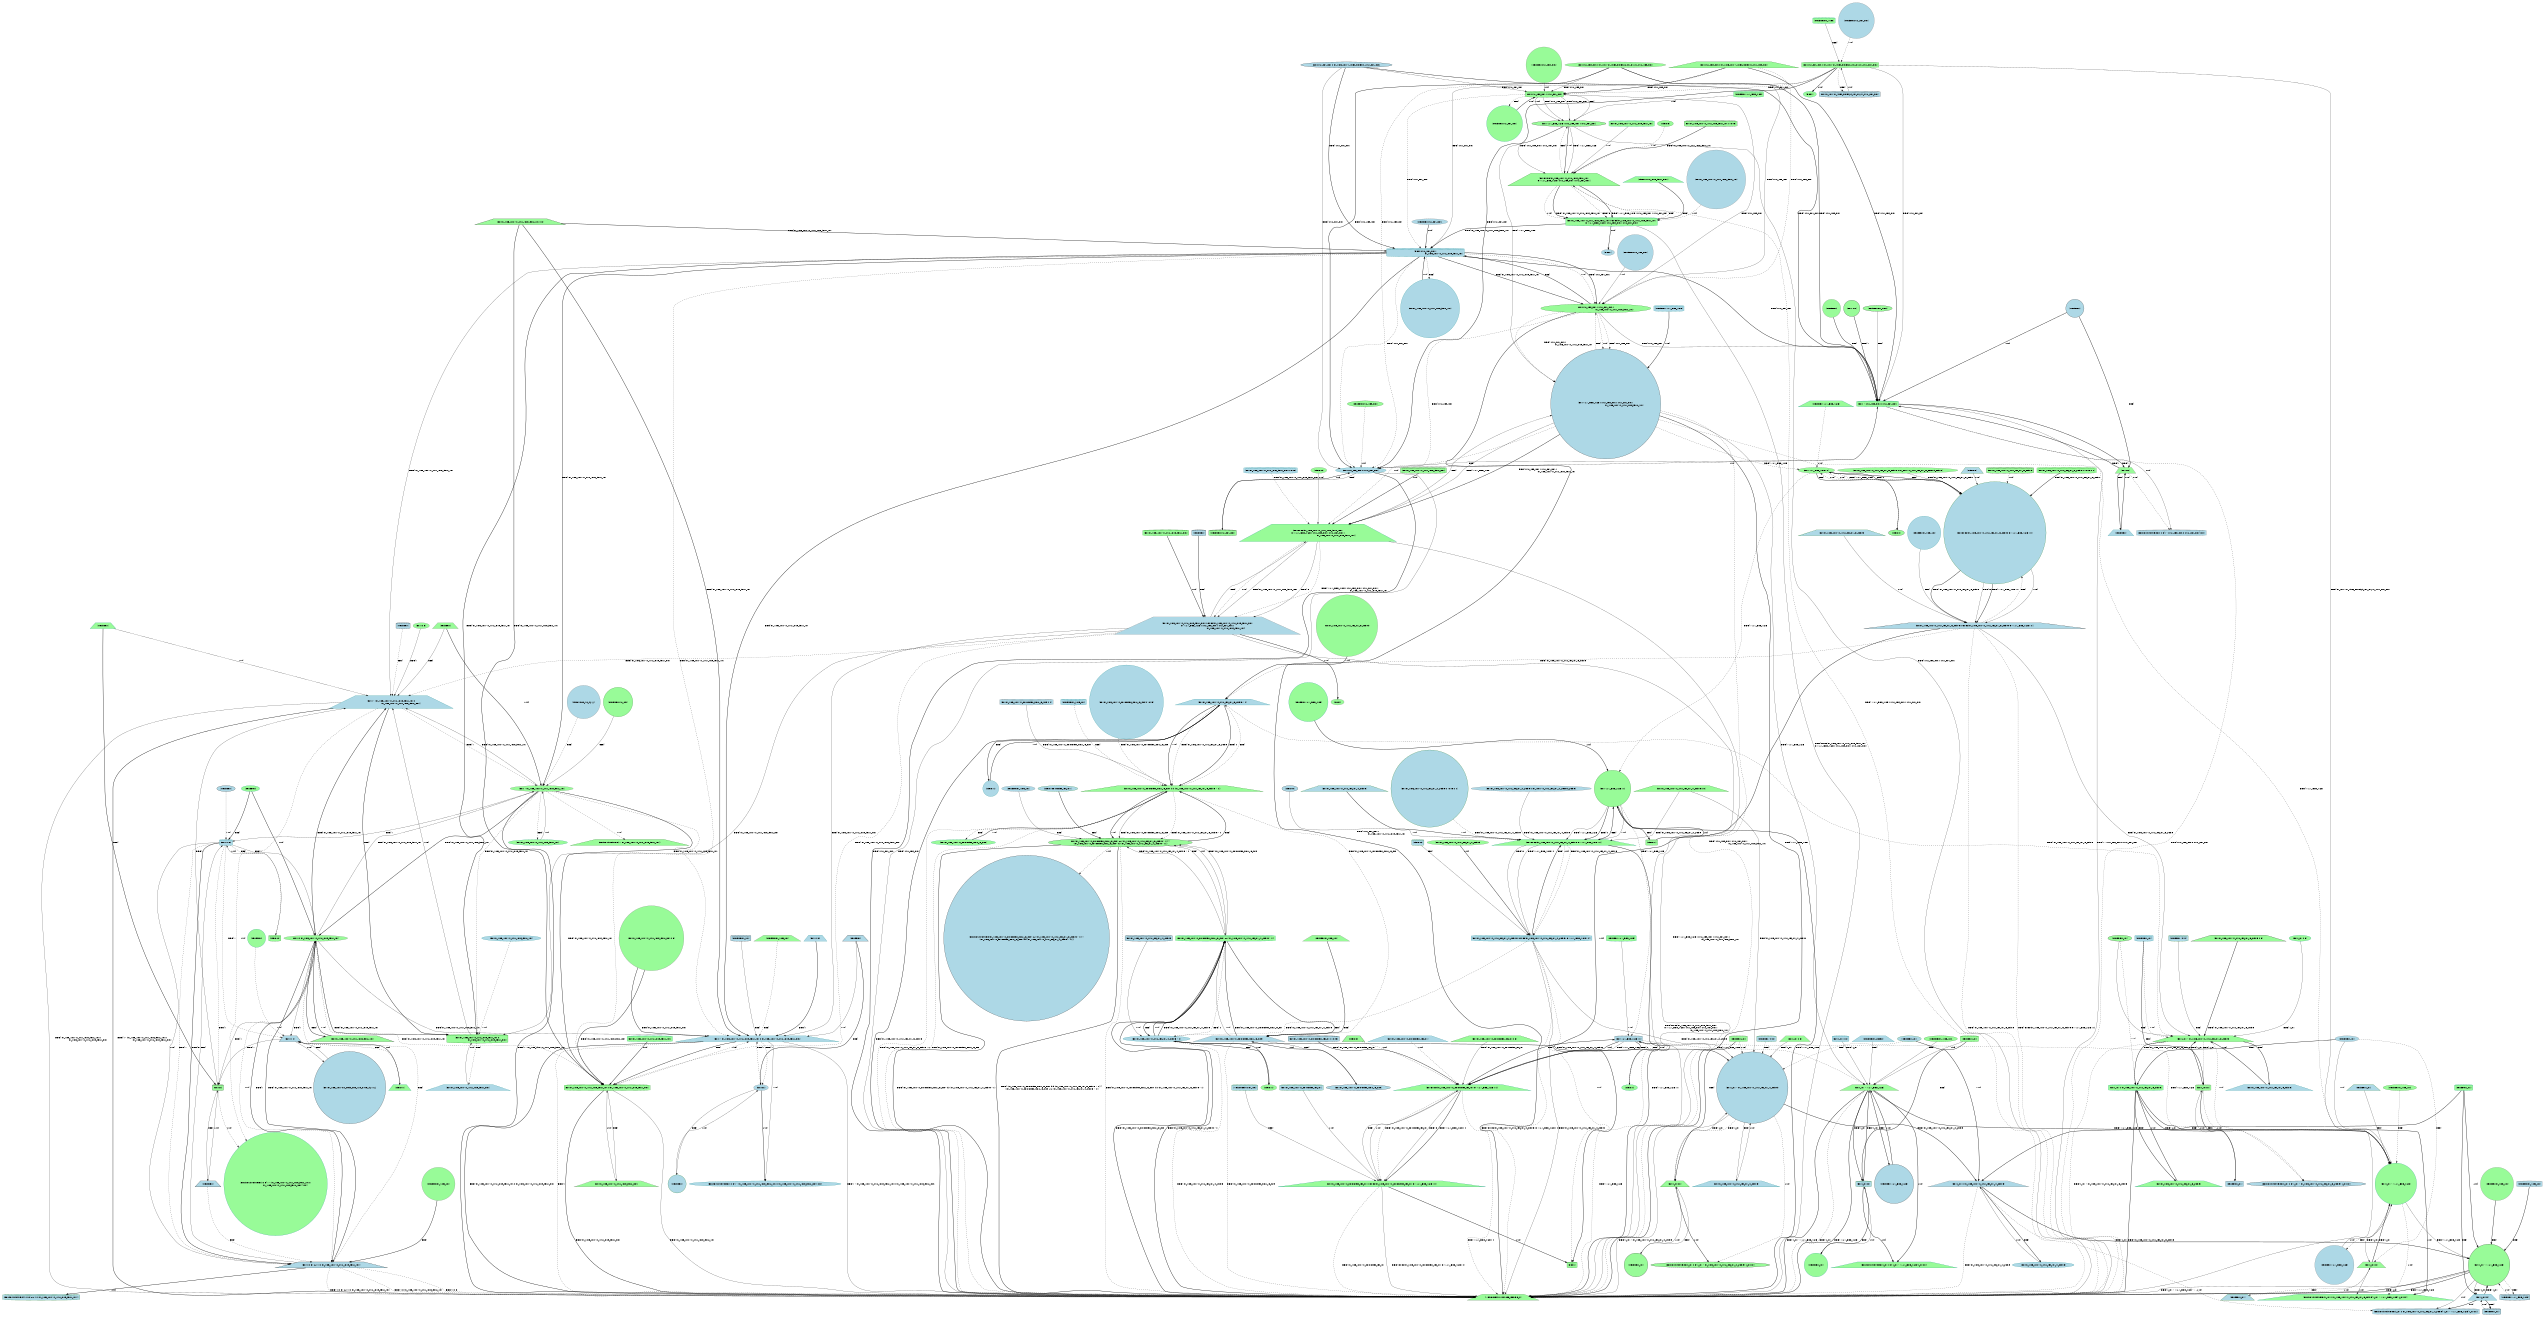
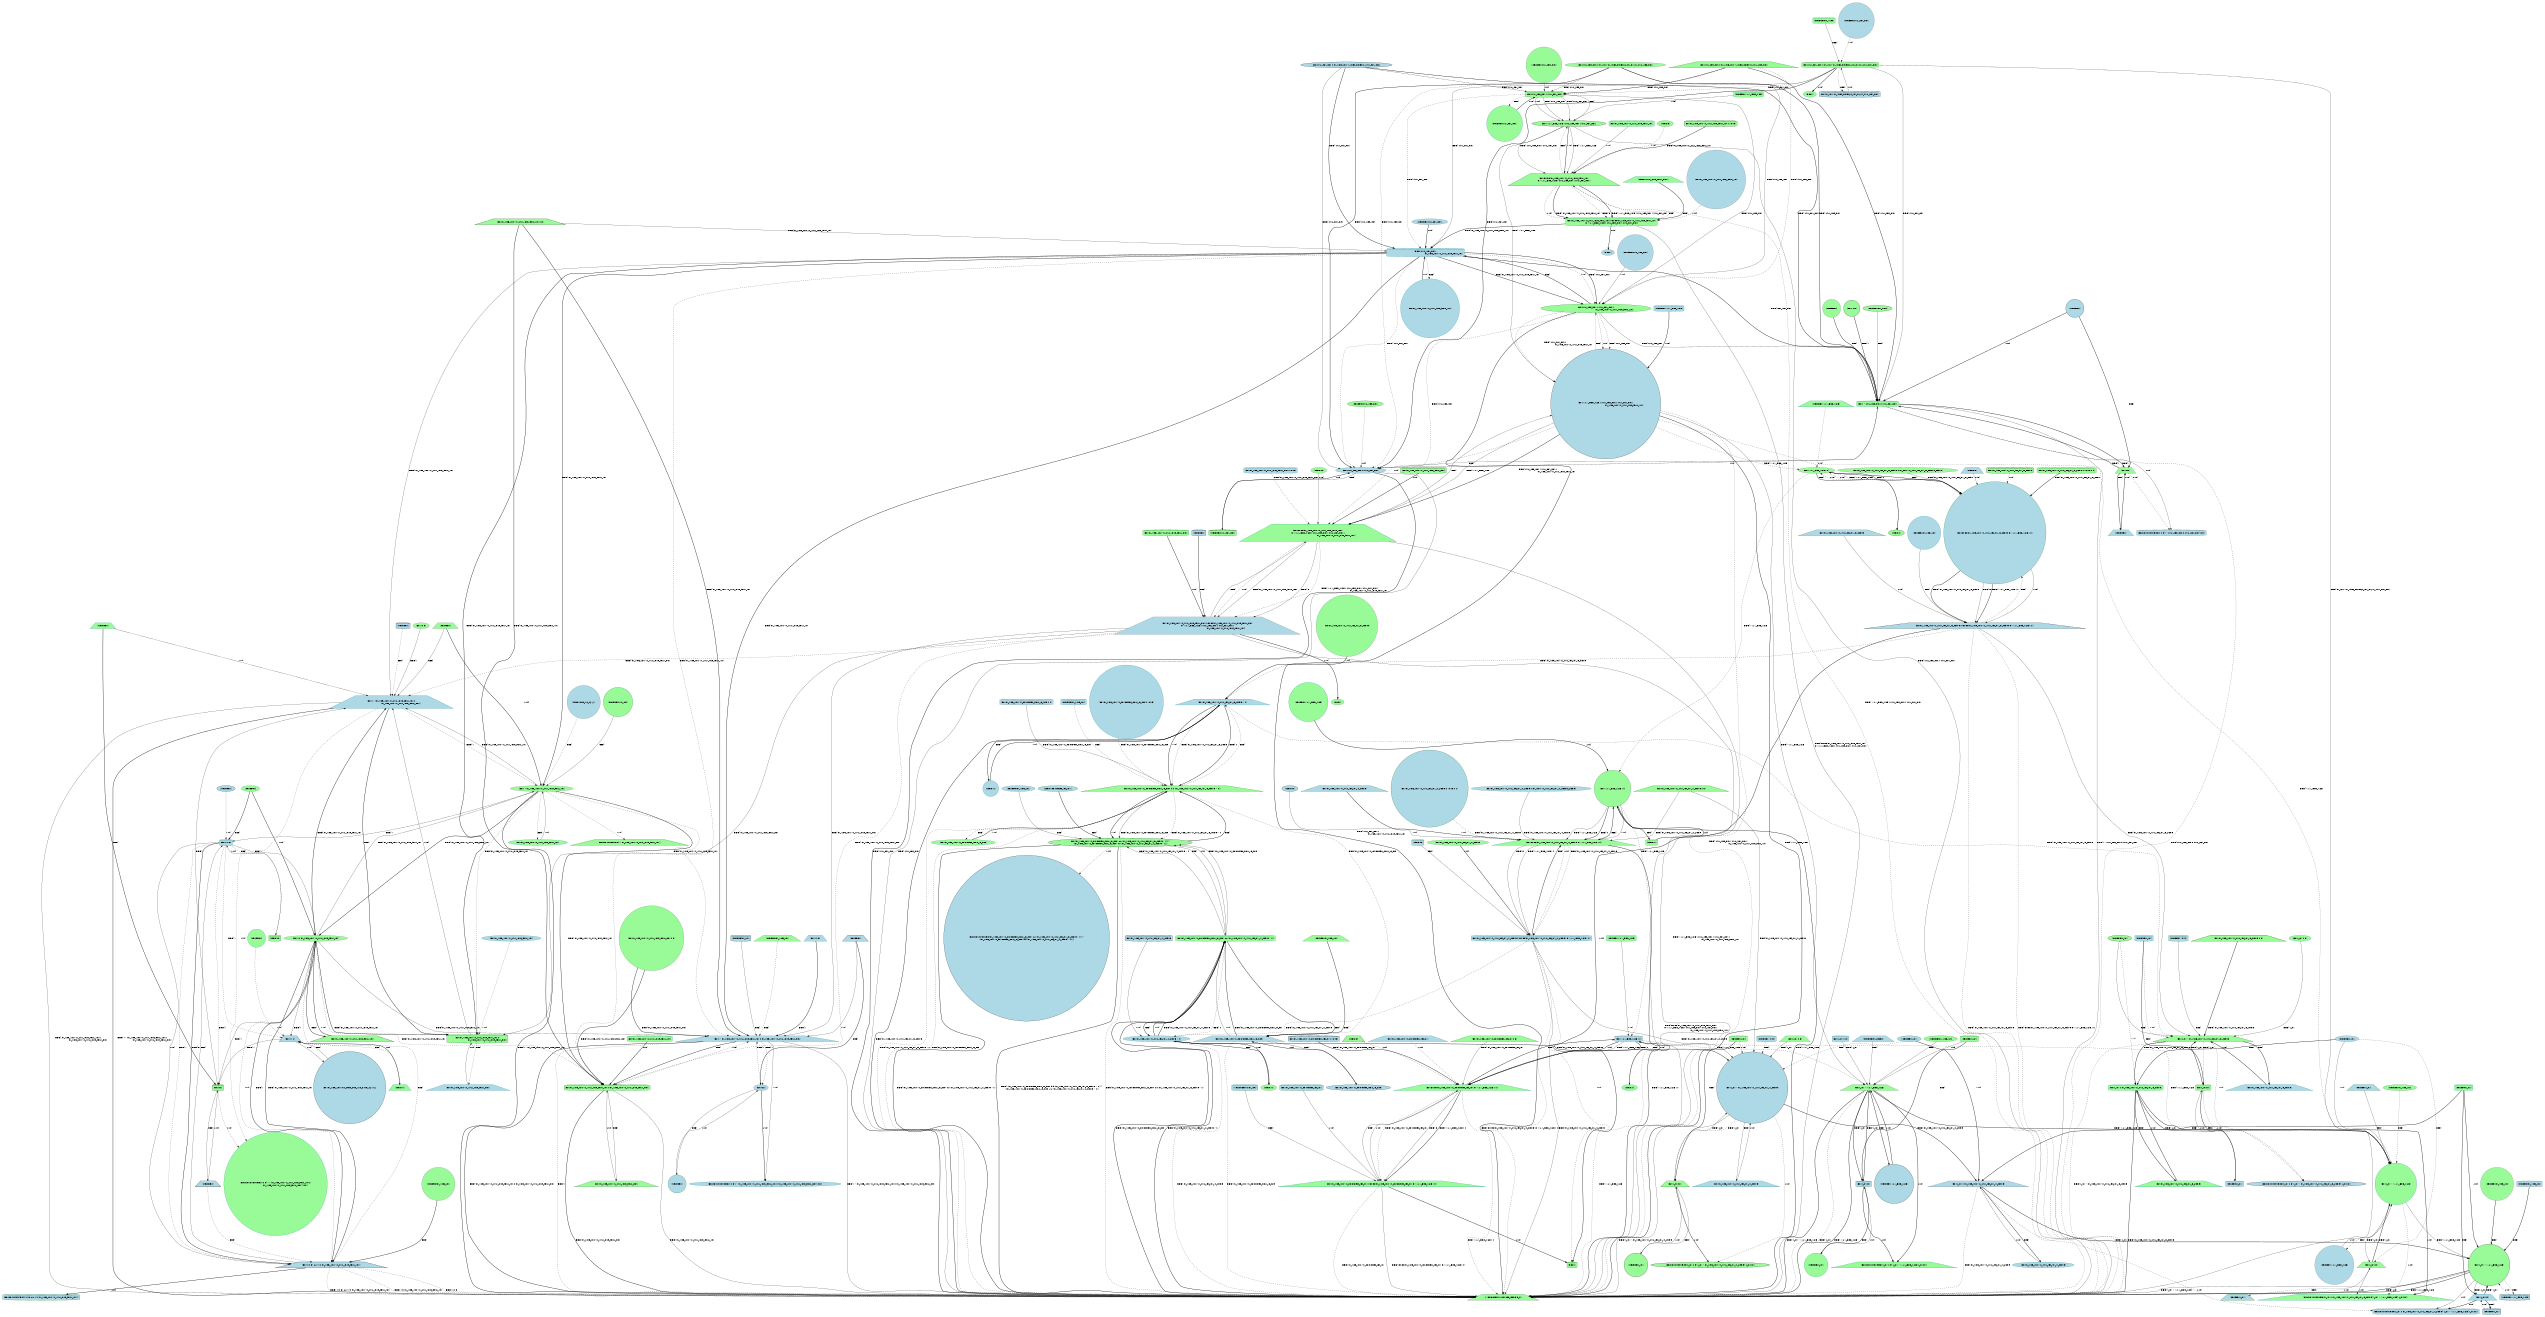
(973, 237) -> (973, 237)
(1781, 308) -> (1781, 308)
